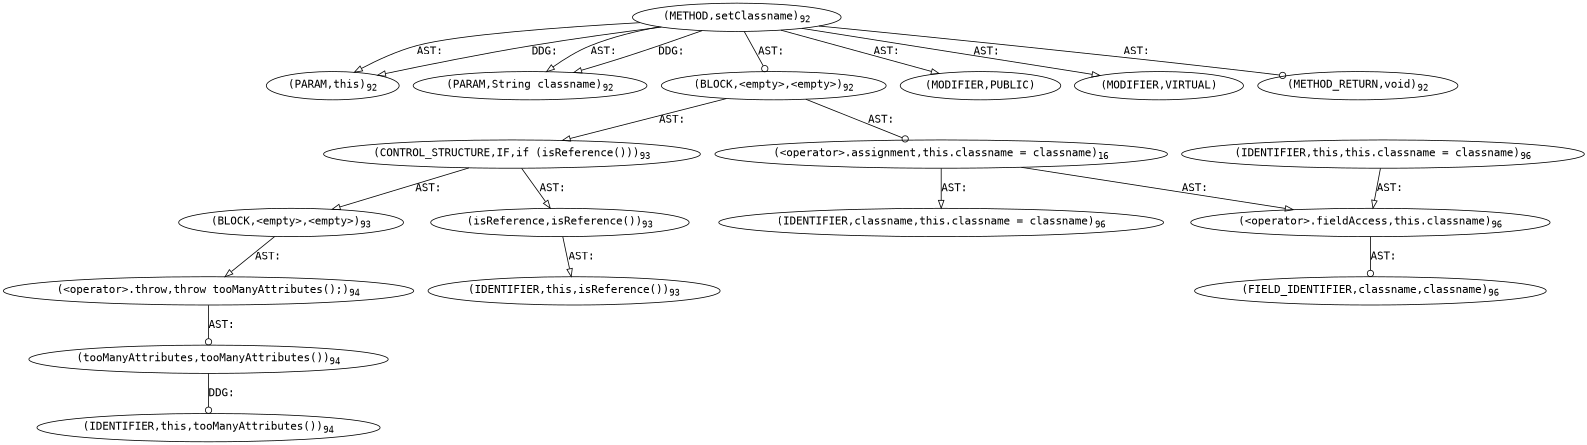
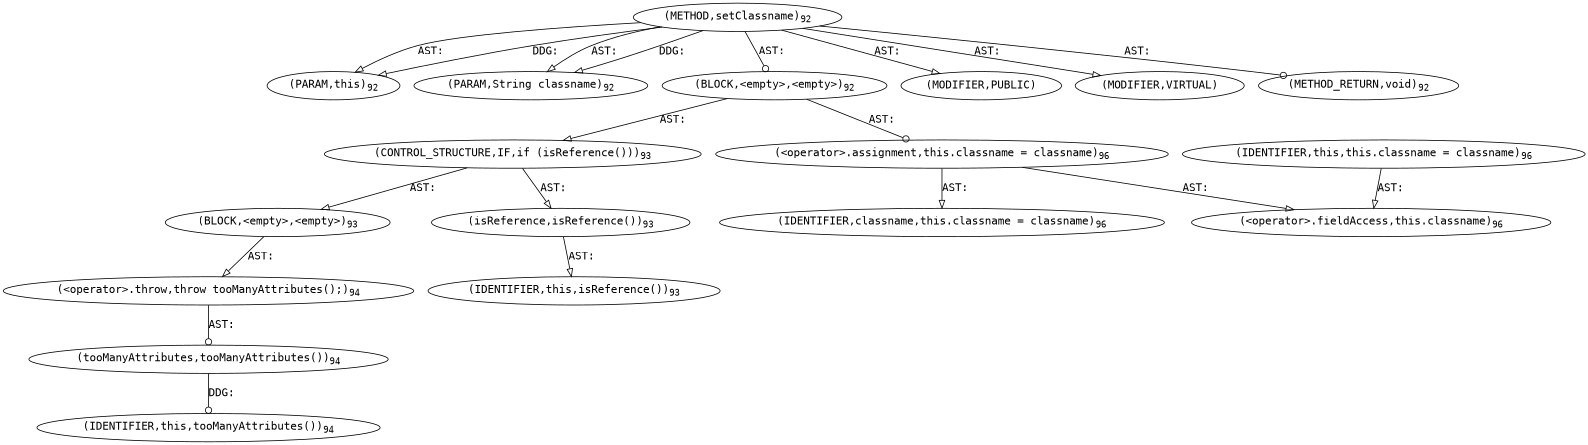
(1104, 153) -> (1104, 153)
(1370, 291) -> none
